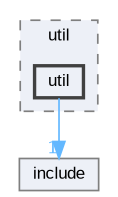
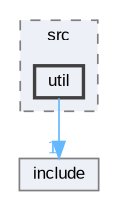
(59, 36) -> (59, 36)
